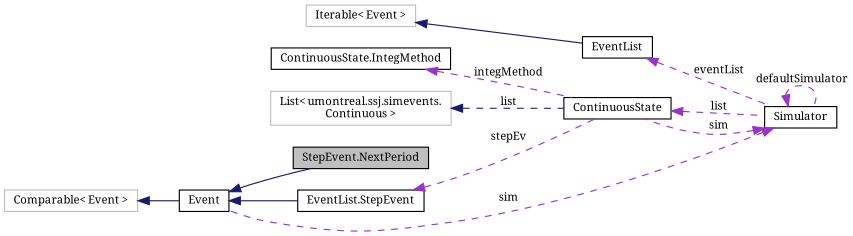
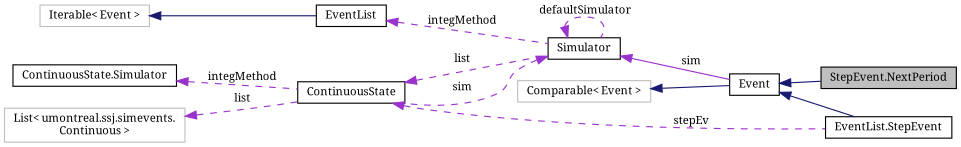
(361, 59) -> (95, 76)
(718, 70) -> (461, 21)
(513, 108) -> (247, 109)
(511, 157) -> (614, 125)
(501, 214) -> (681, 69)
